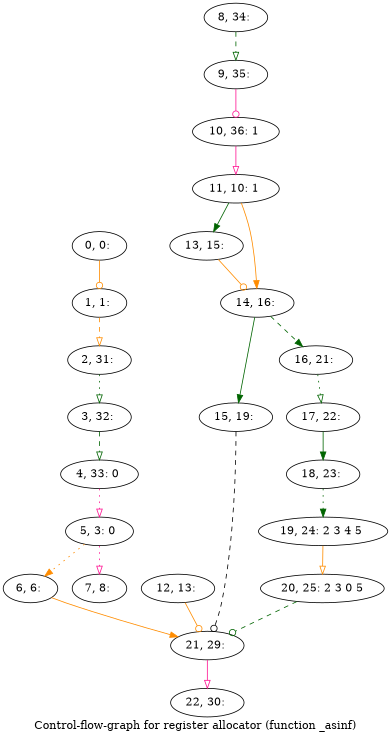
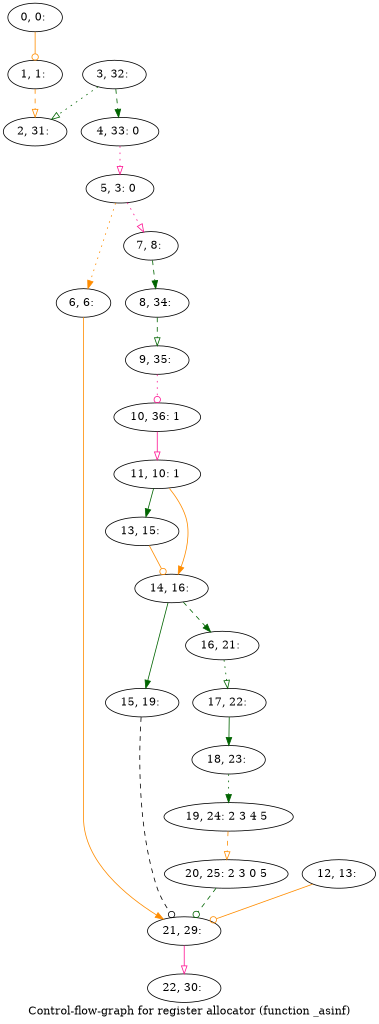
(236, 100) -> (157, 385)
none -> (154, 271)
(99, 385) -> (78, 101)
(99, 442) -> (117, 99)
(323, 556) -> (228, 842)
